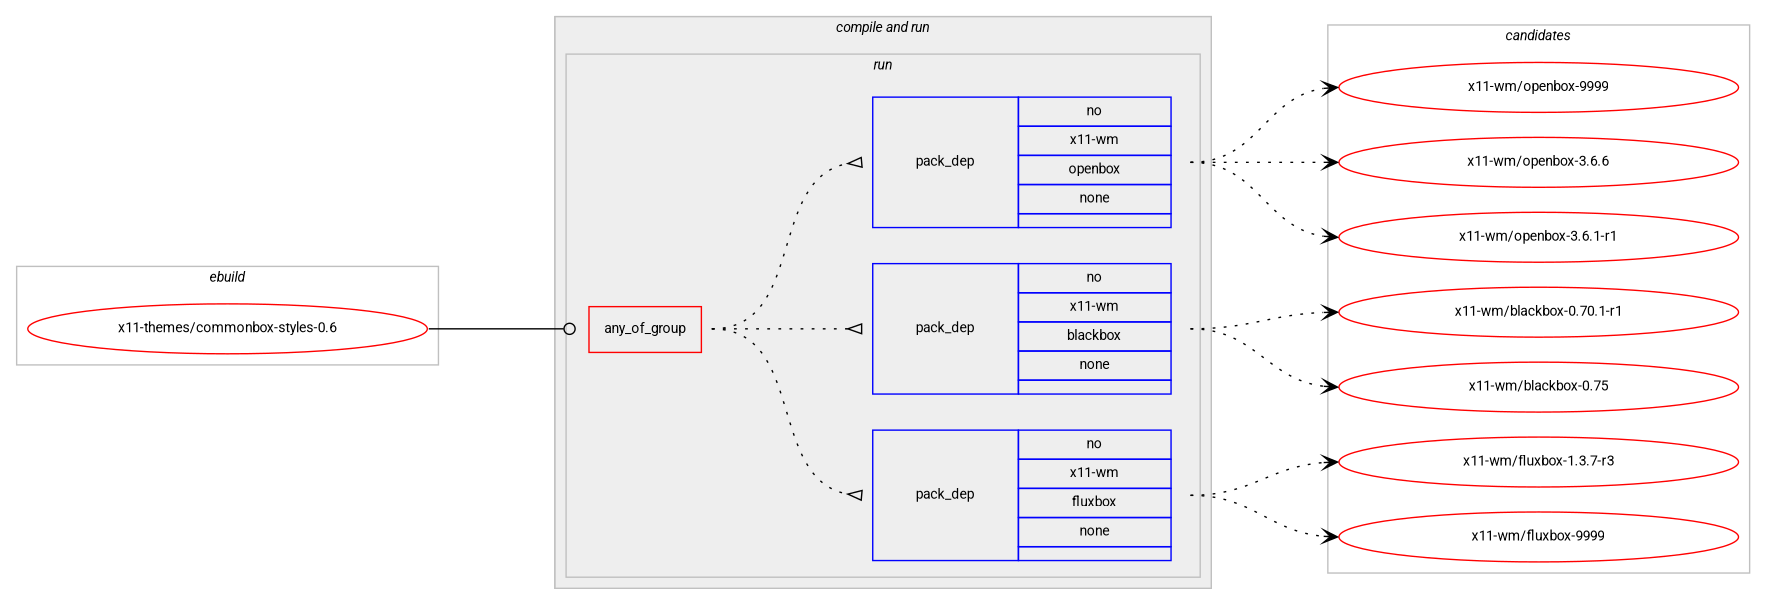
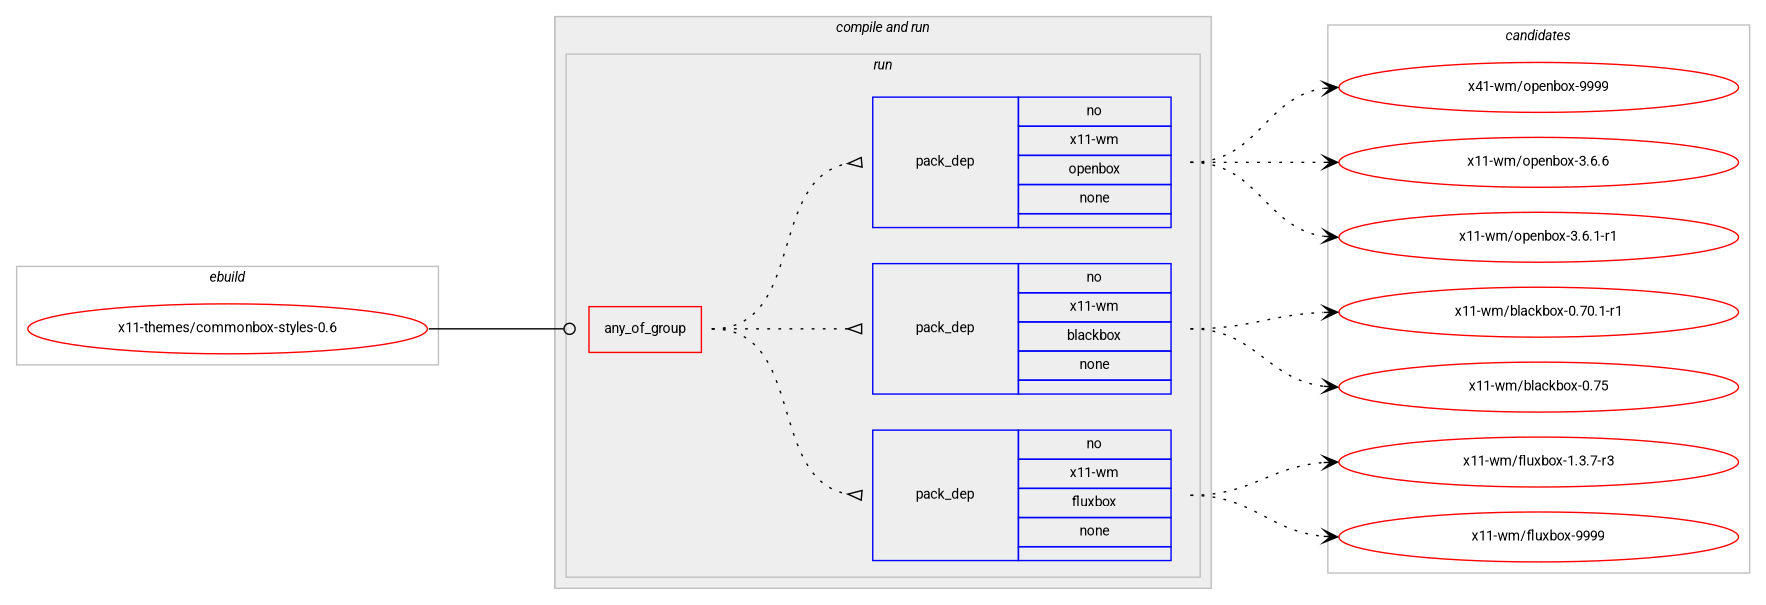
(1539, 87) -> (1539, 87)
